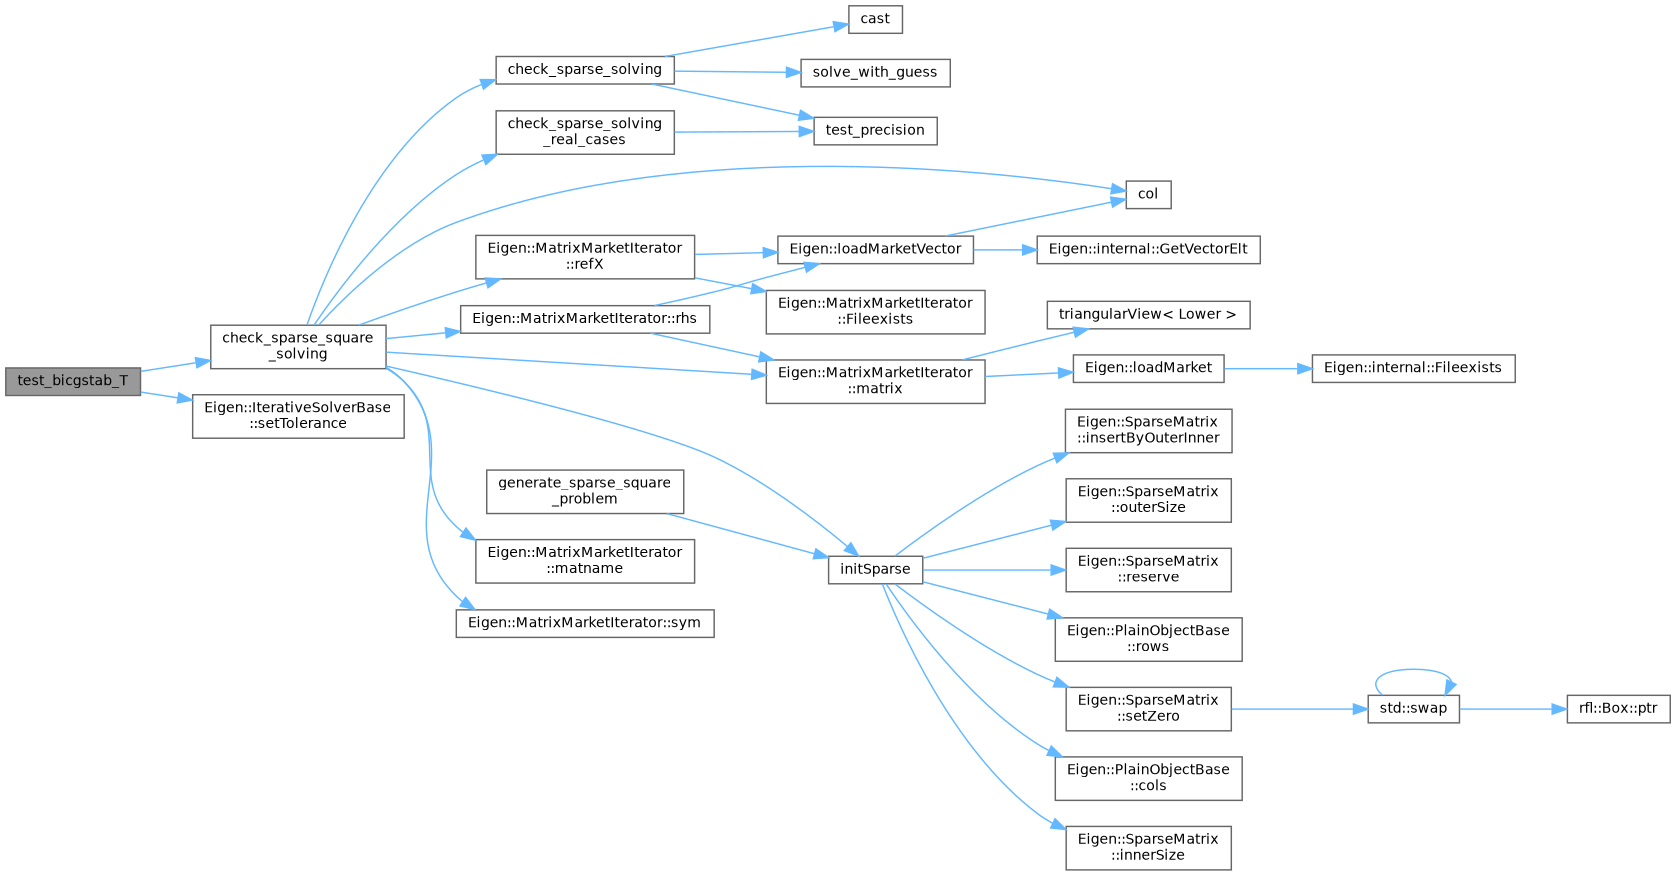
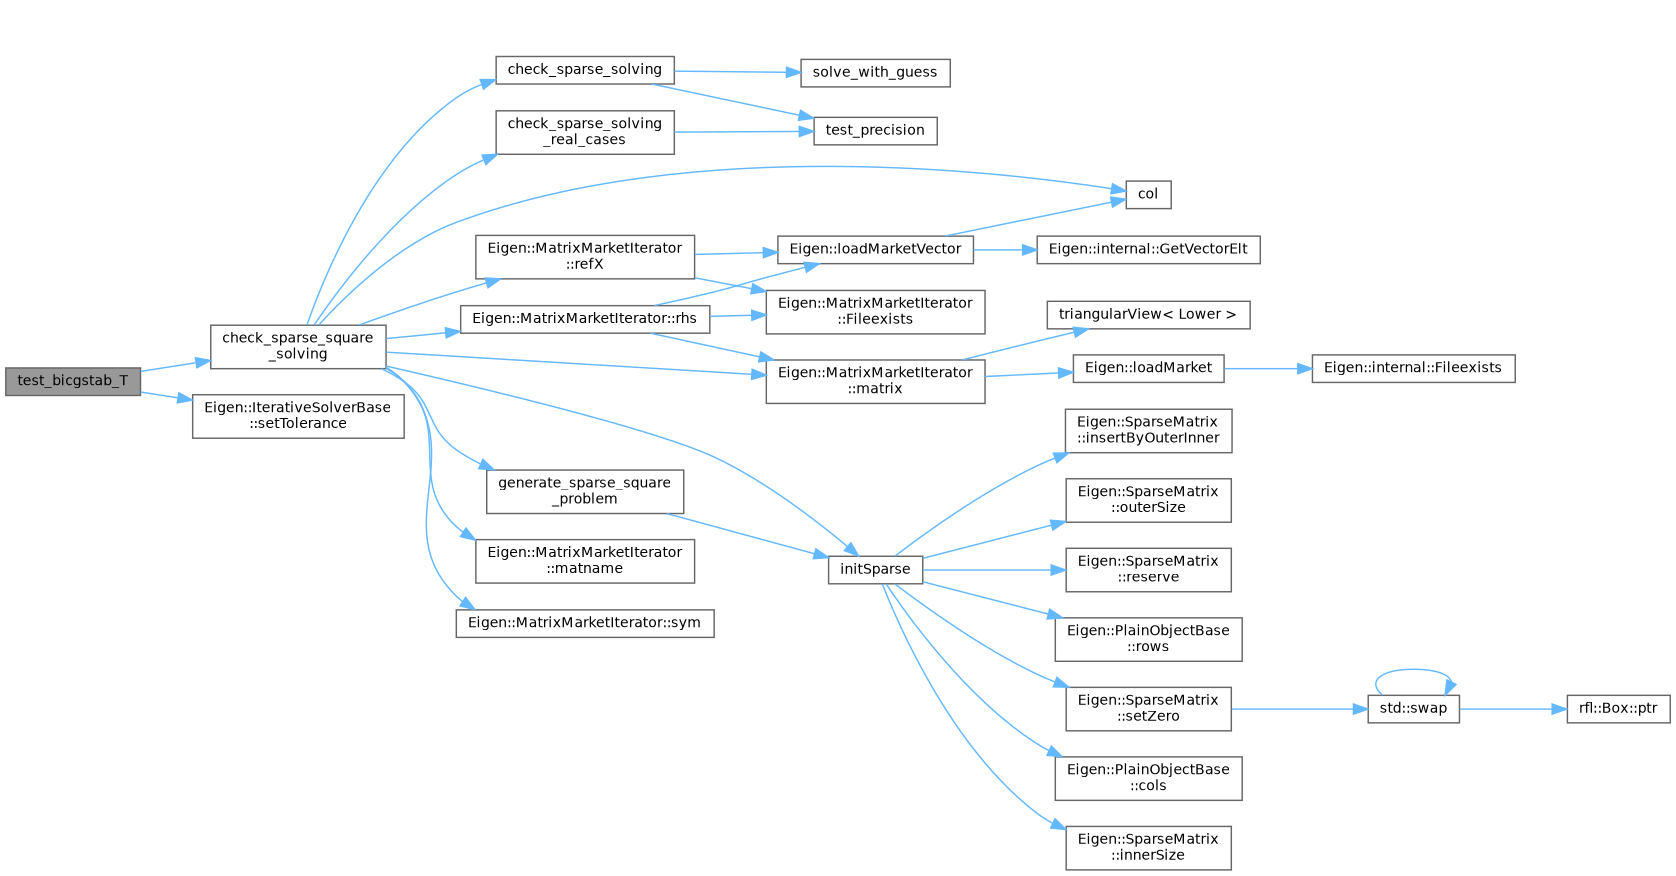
(876, 20) -> none
none -> (731, 316)
none -> (439, 432)
